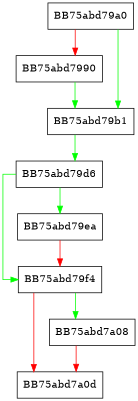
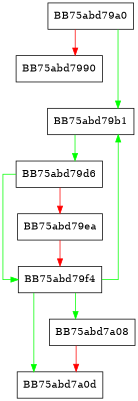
(75, 91) -> (118, 219)
(60, 197) -> (60, 197)
(34, 329) -> (34, 329)
